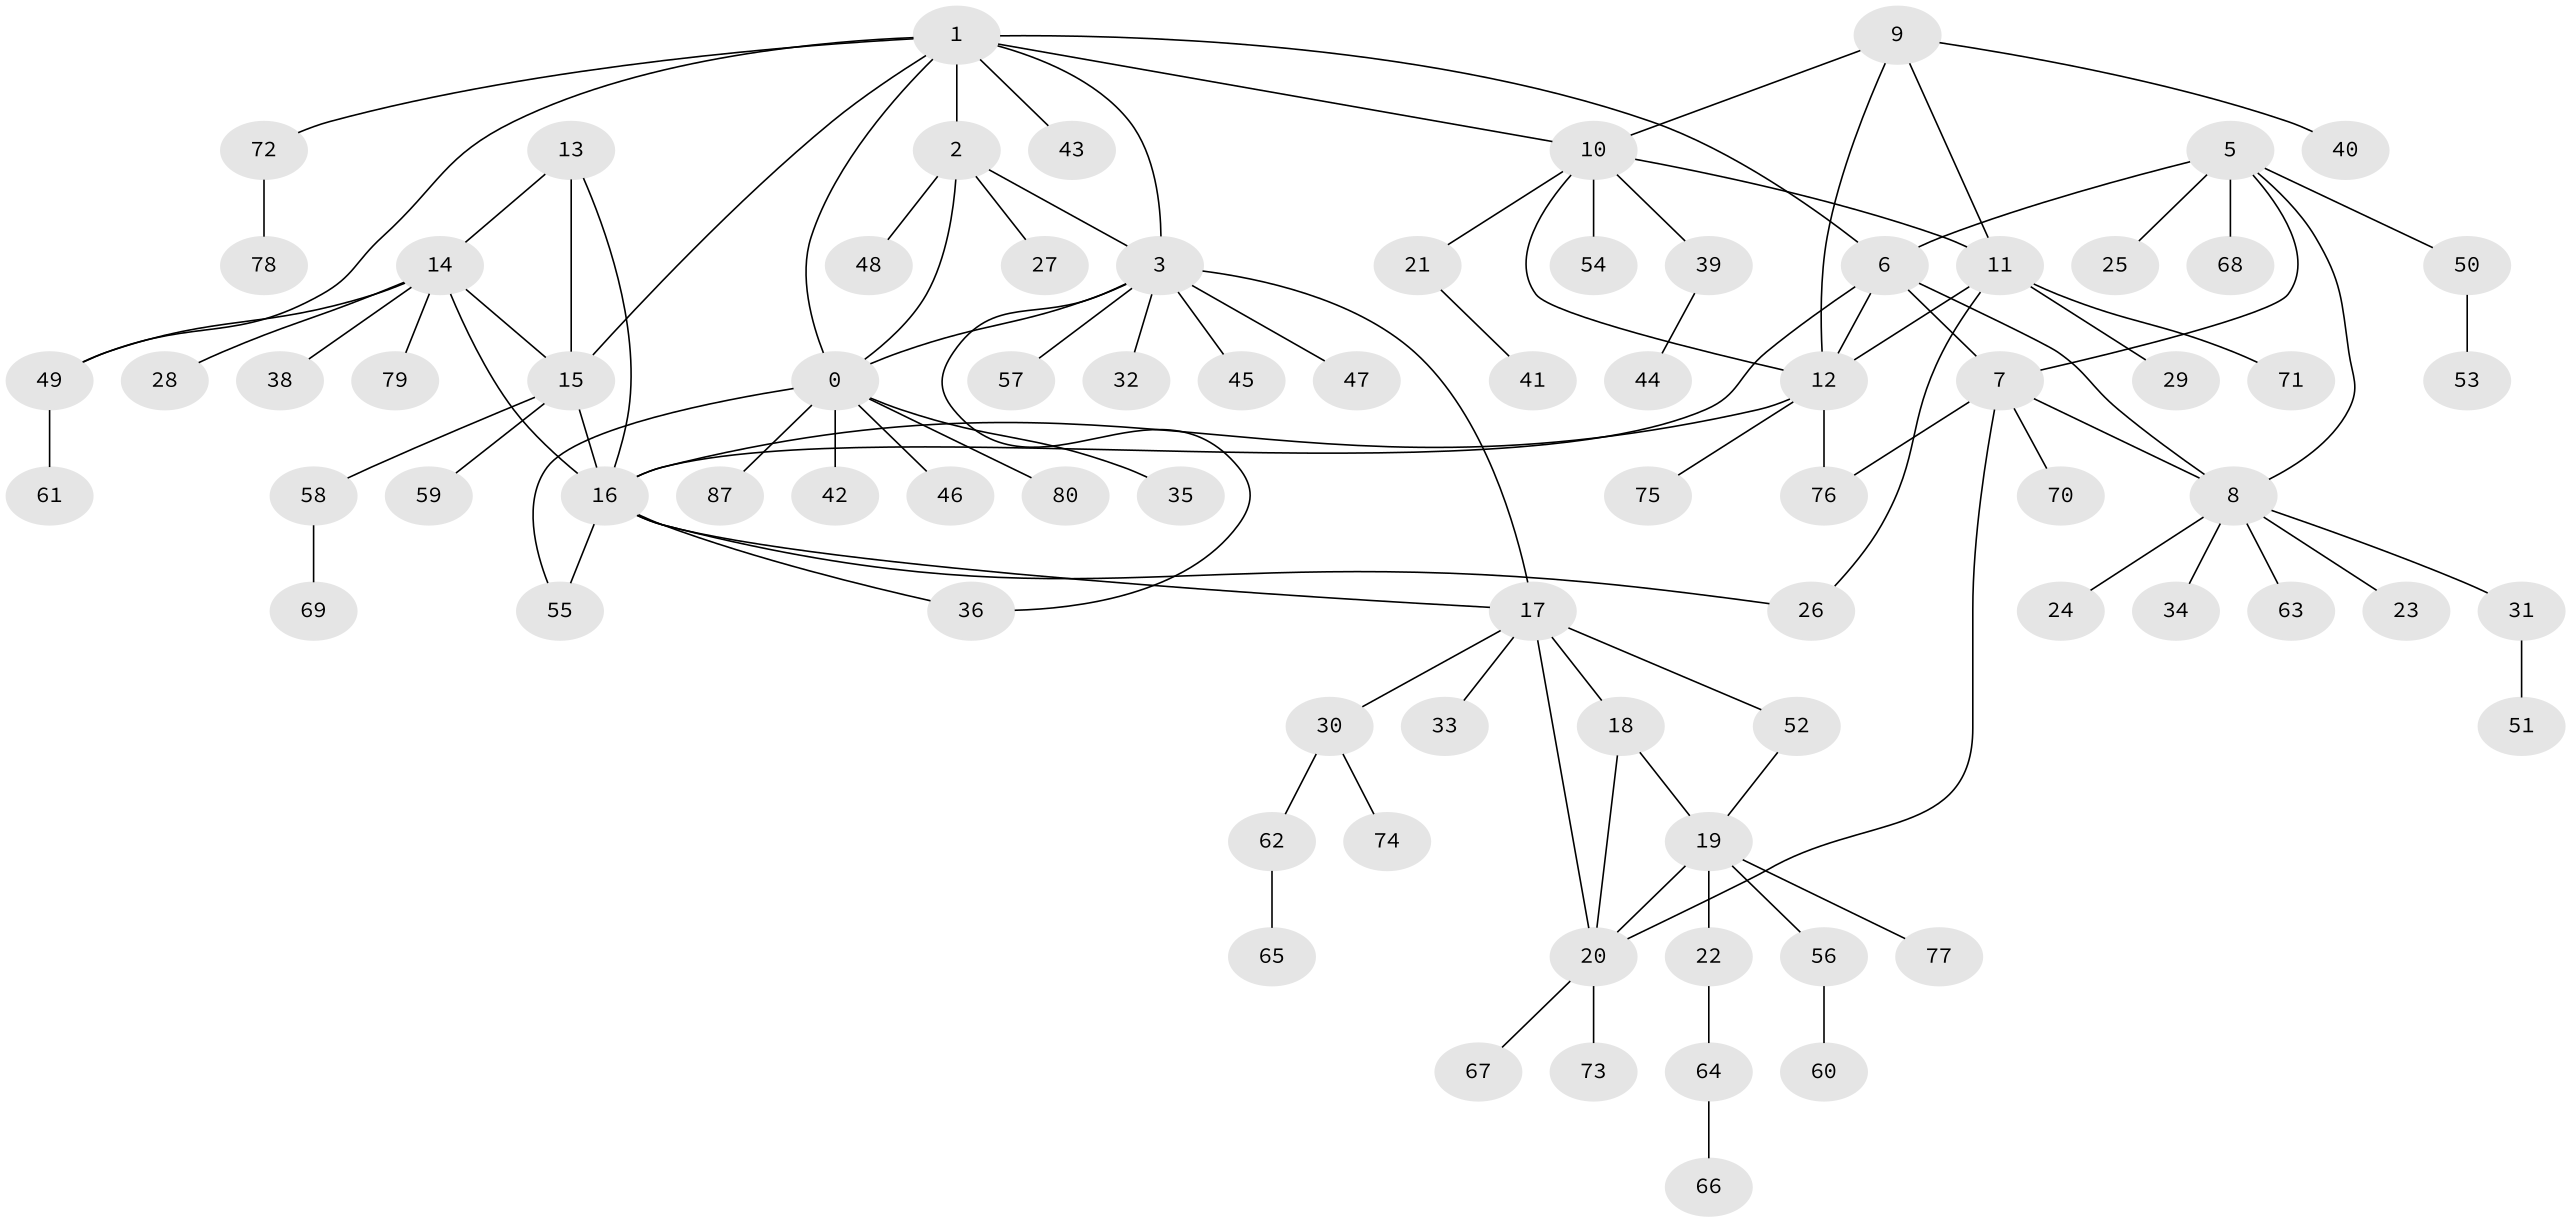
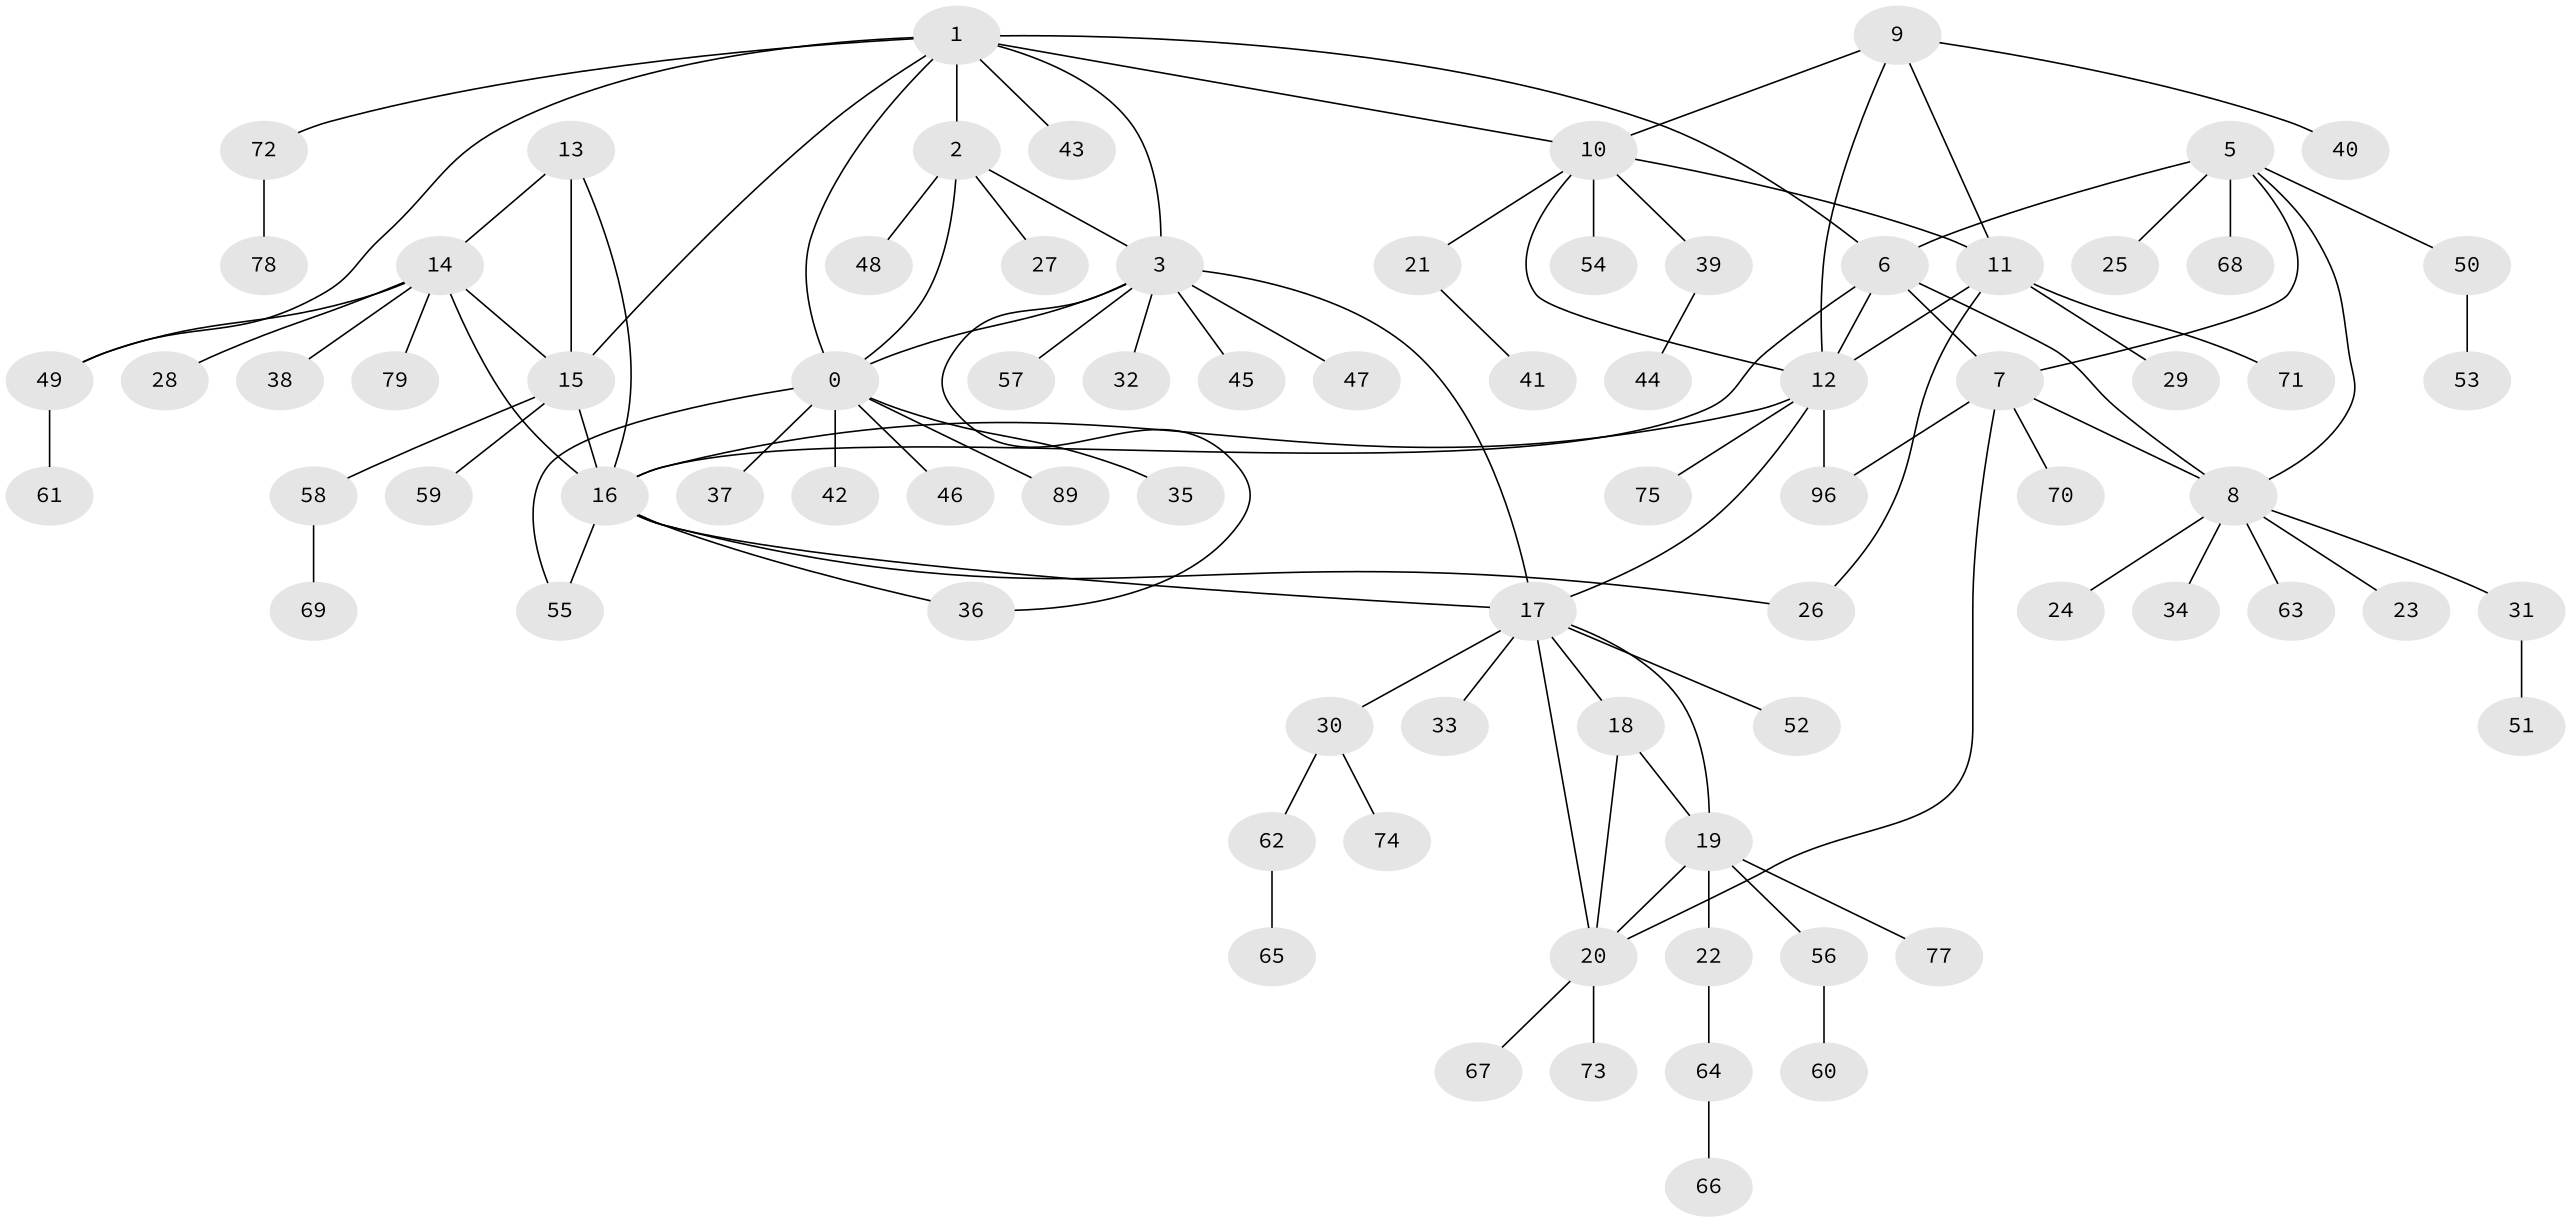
(720, 496) -> (720, 496)
(1066, 496) -> (1066, 496)
(1824, 496) -> (1824, 496)
none -> (1707, 524)
(1753, 784) -> (1675, 694)
